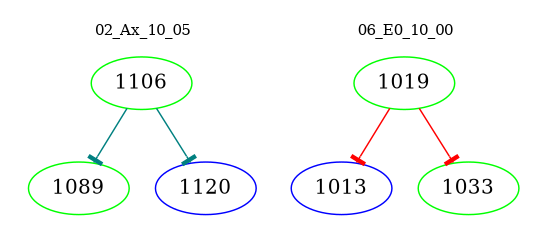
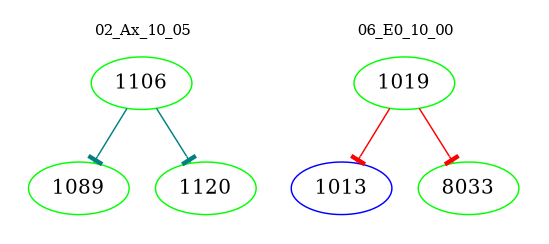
(206, 188) -> (206, 188)
(469, 188) -> (469, 188)
